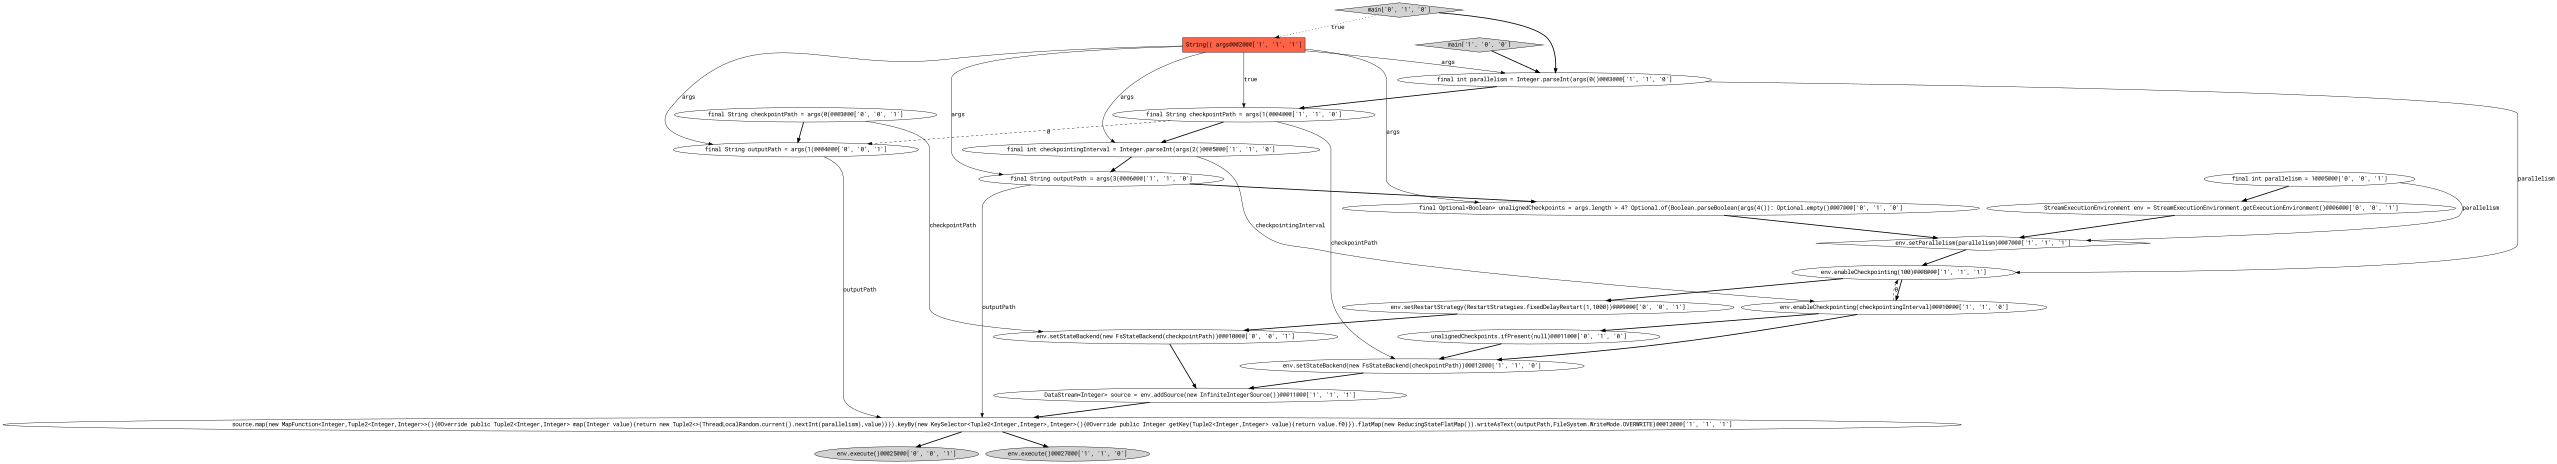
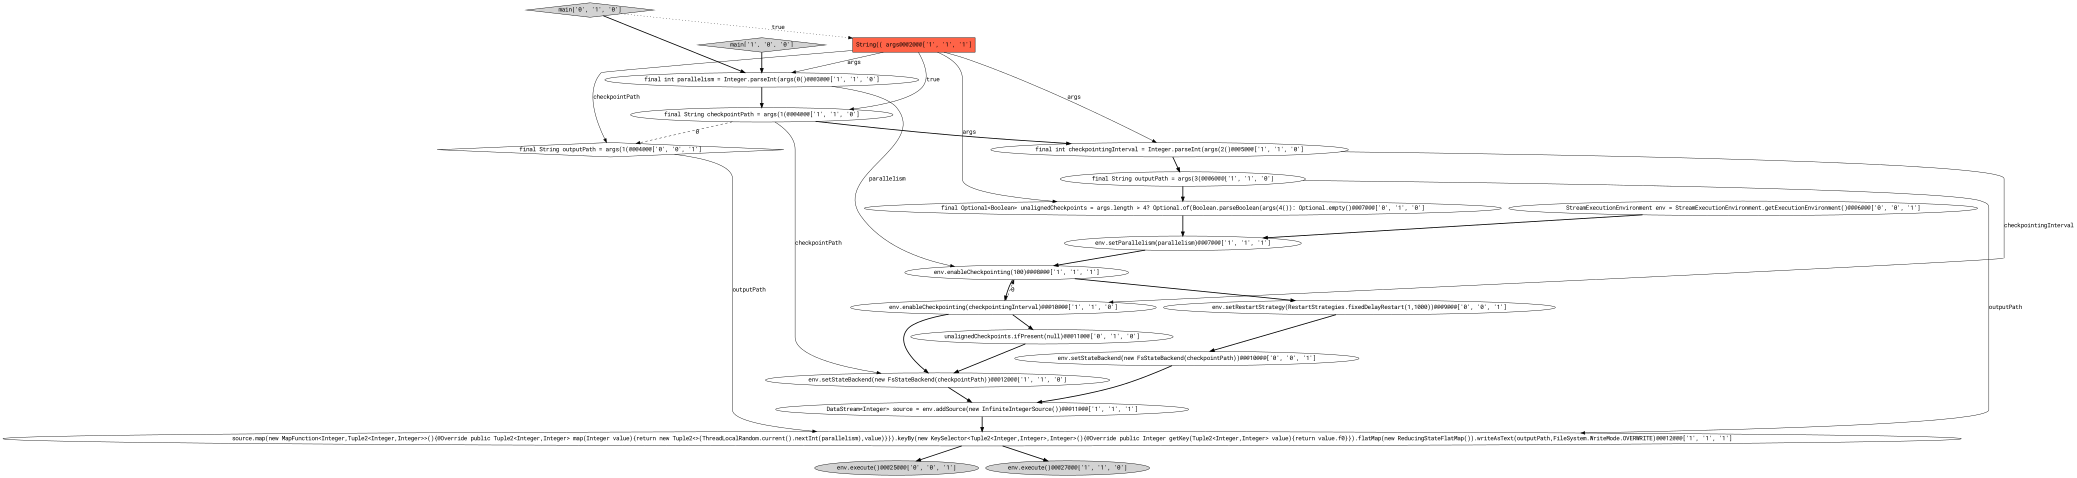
(1001, 60) -> none
(689, 97) -> (616, 97)
(806, 115) -> none
(796, 150) -> (610, 150)
(2310, 179) -> none
(1983, 243) -> (1183, 243)
